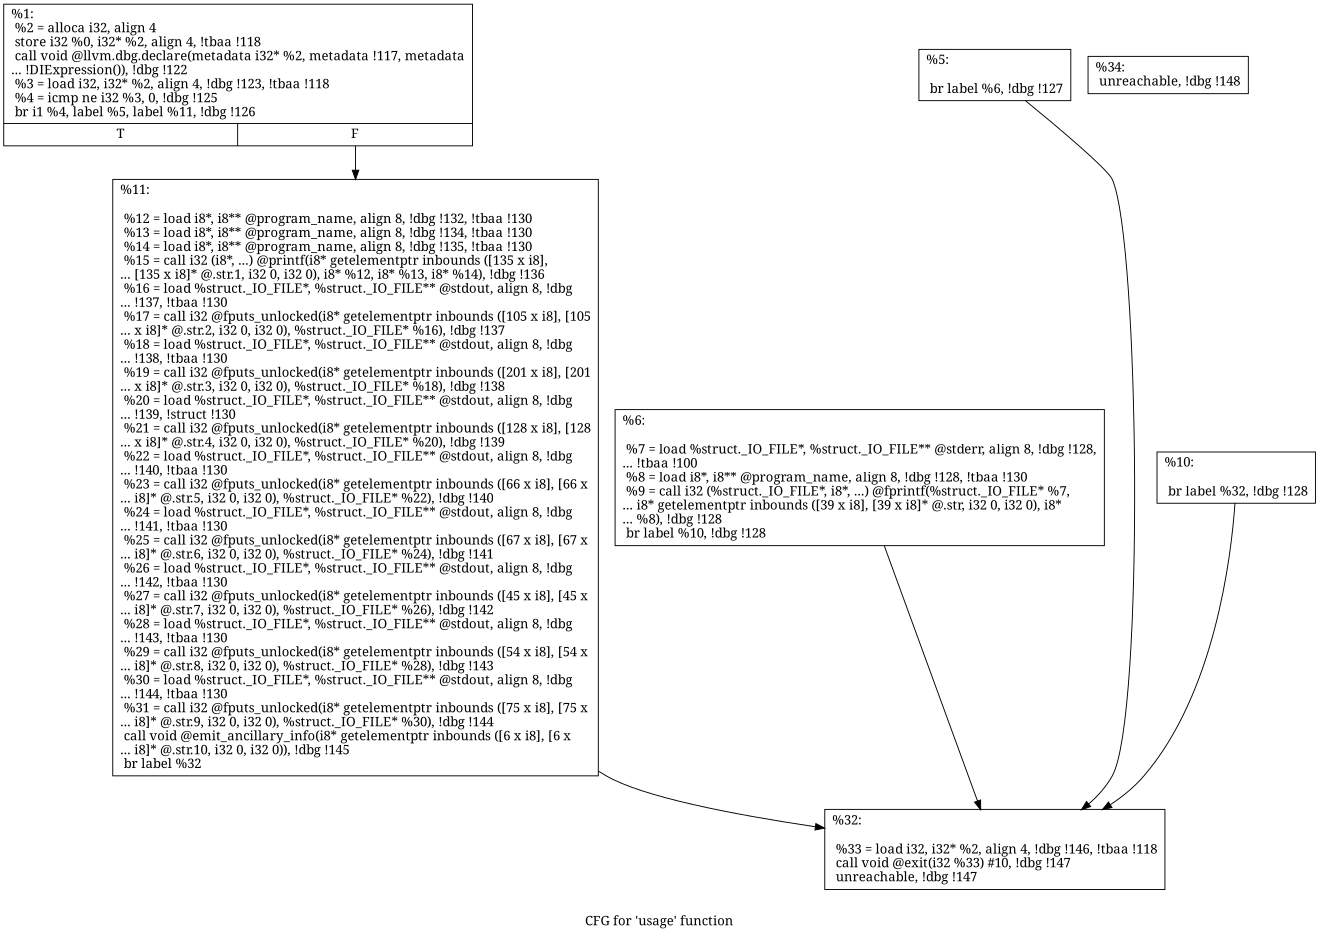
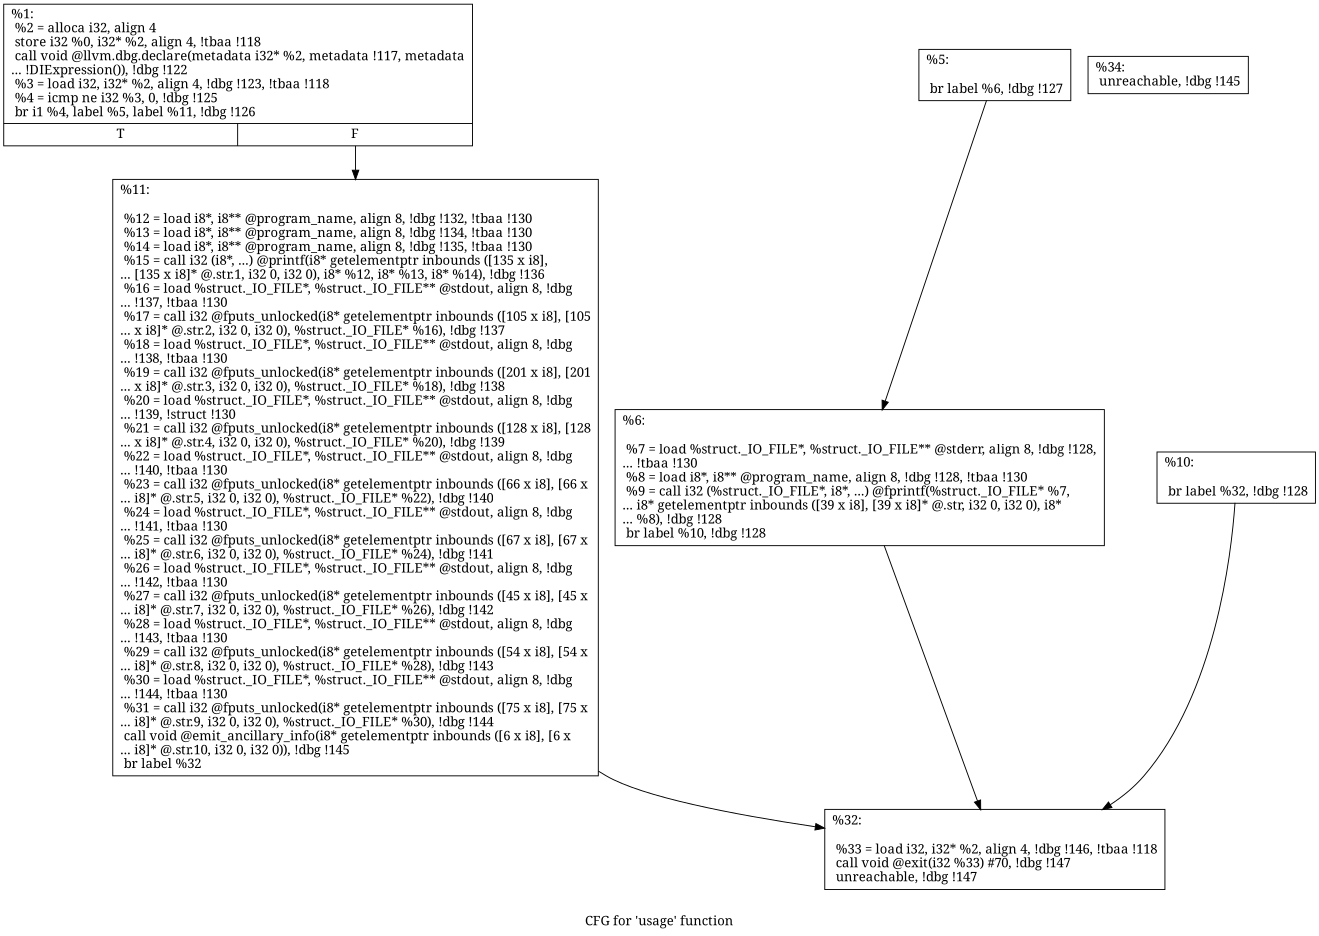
(1168, 82) -> (1168, 82)
(1134, 437) -> (936, 251)
(660, 464) -> (660, 464)
(952, 863) -> (952, 863)
